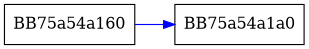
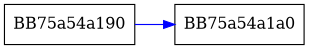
(70, 25) -> (70, 25)
